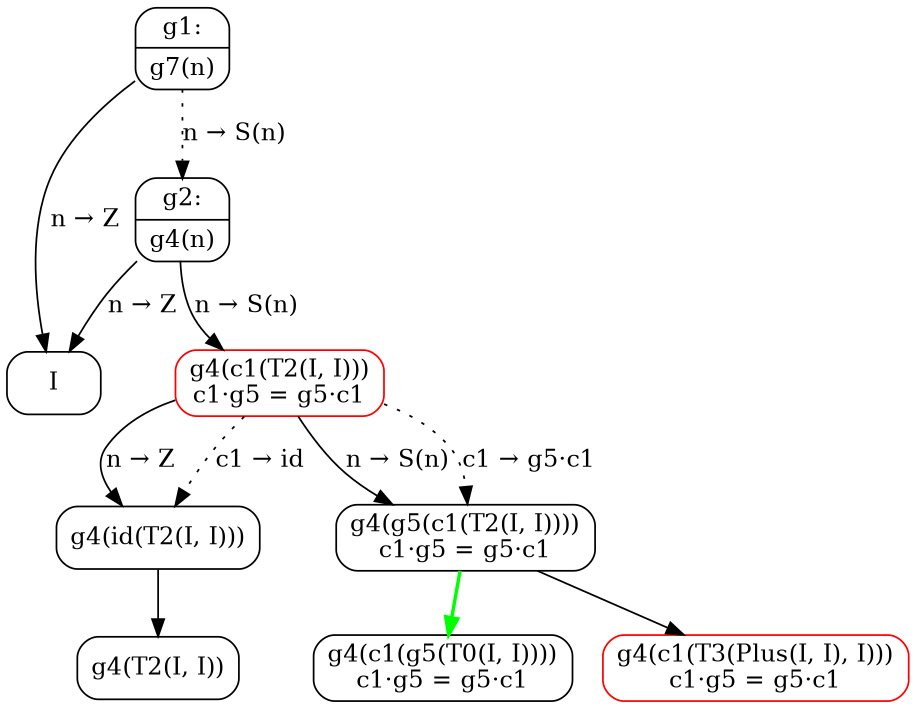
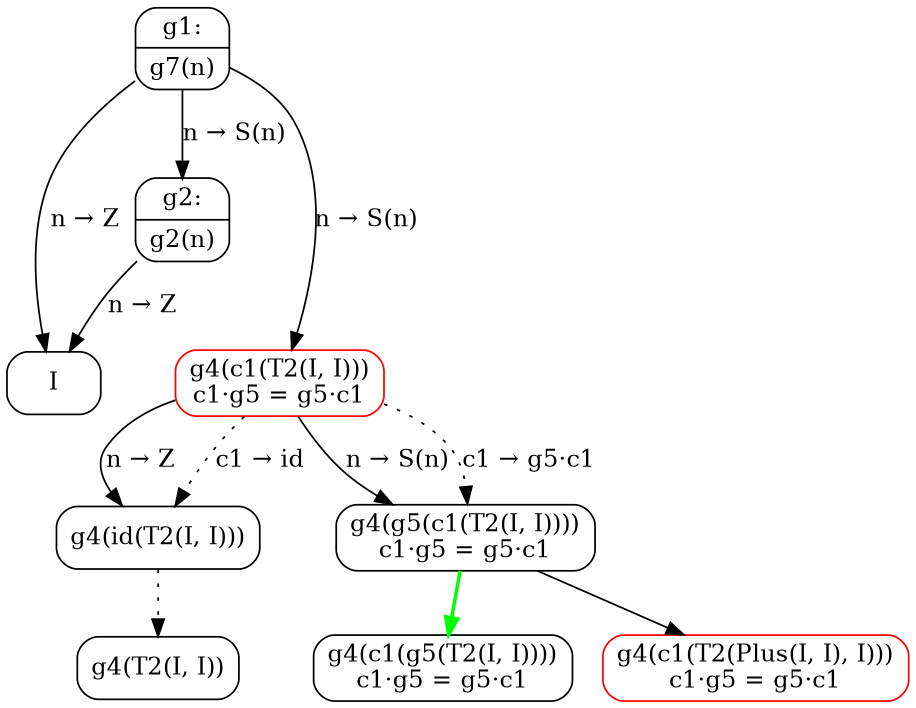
(182, 125) -> (182, 125)
(182, 240) -> (182, 240)
(187, 302) -> (314, 184)
(158, 594) -> (158, 594)
(443, 668) -> (443, 668)
(756, 668) -> (756, 668)
